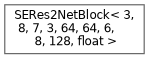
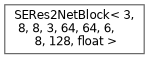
(74, 29) -> (74, 29)
